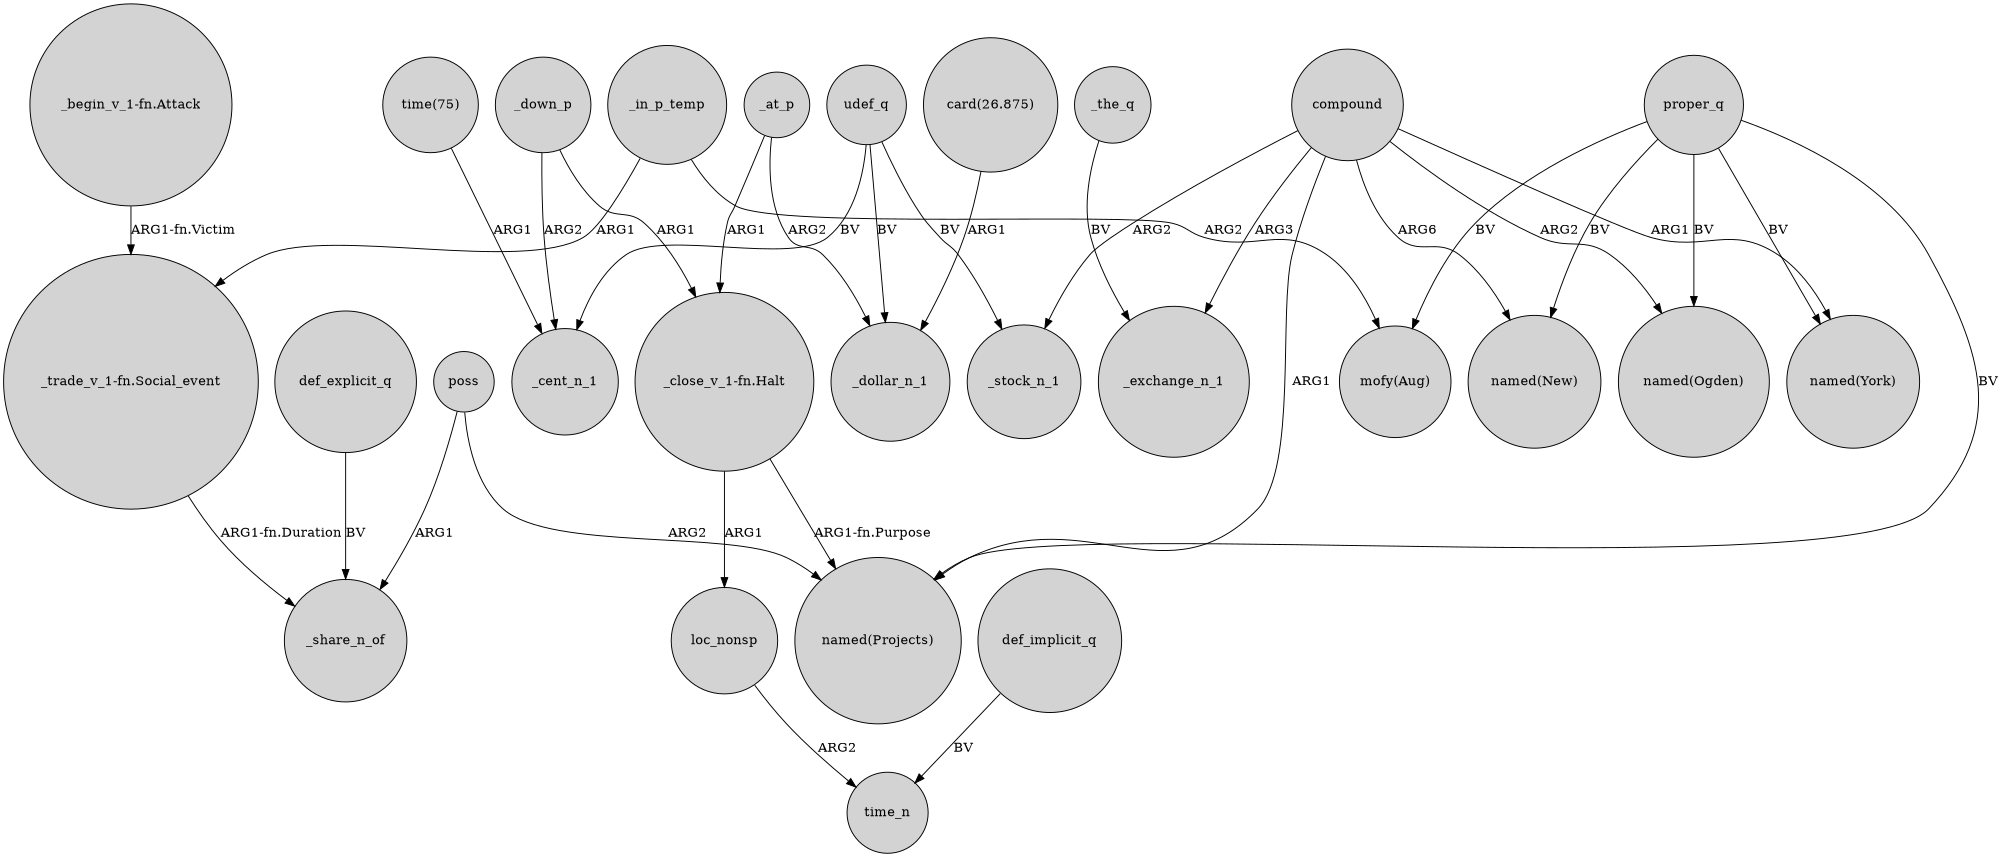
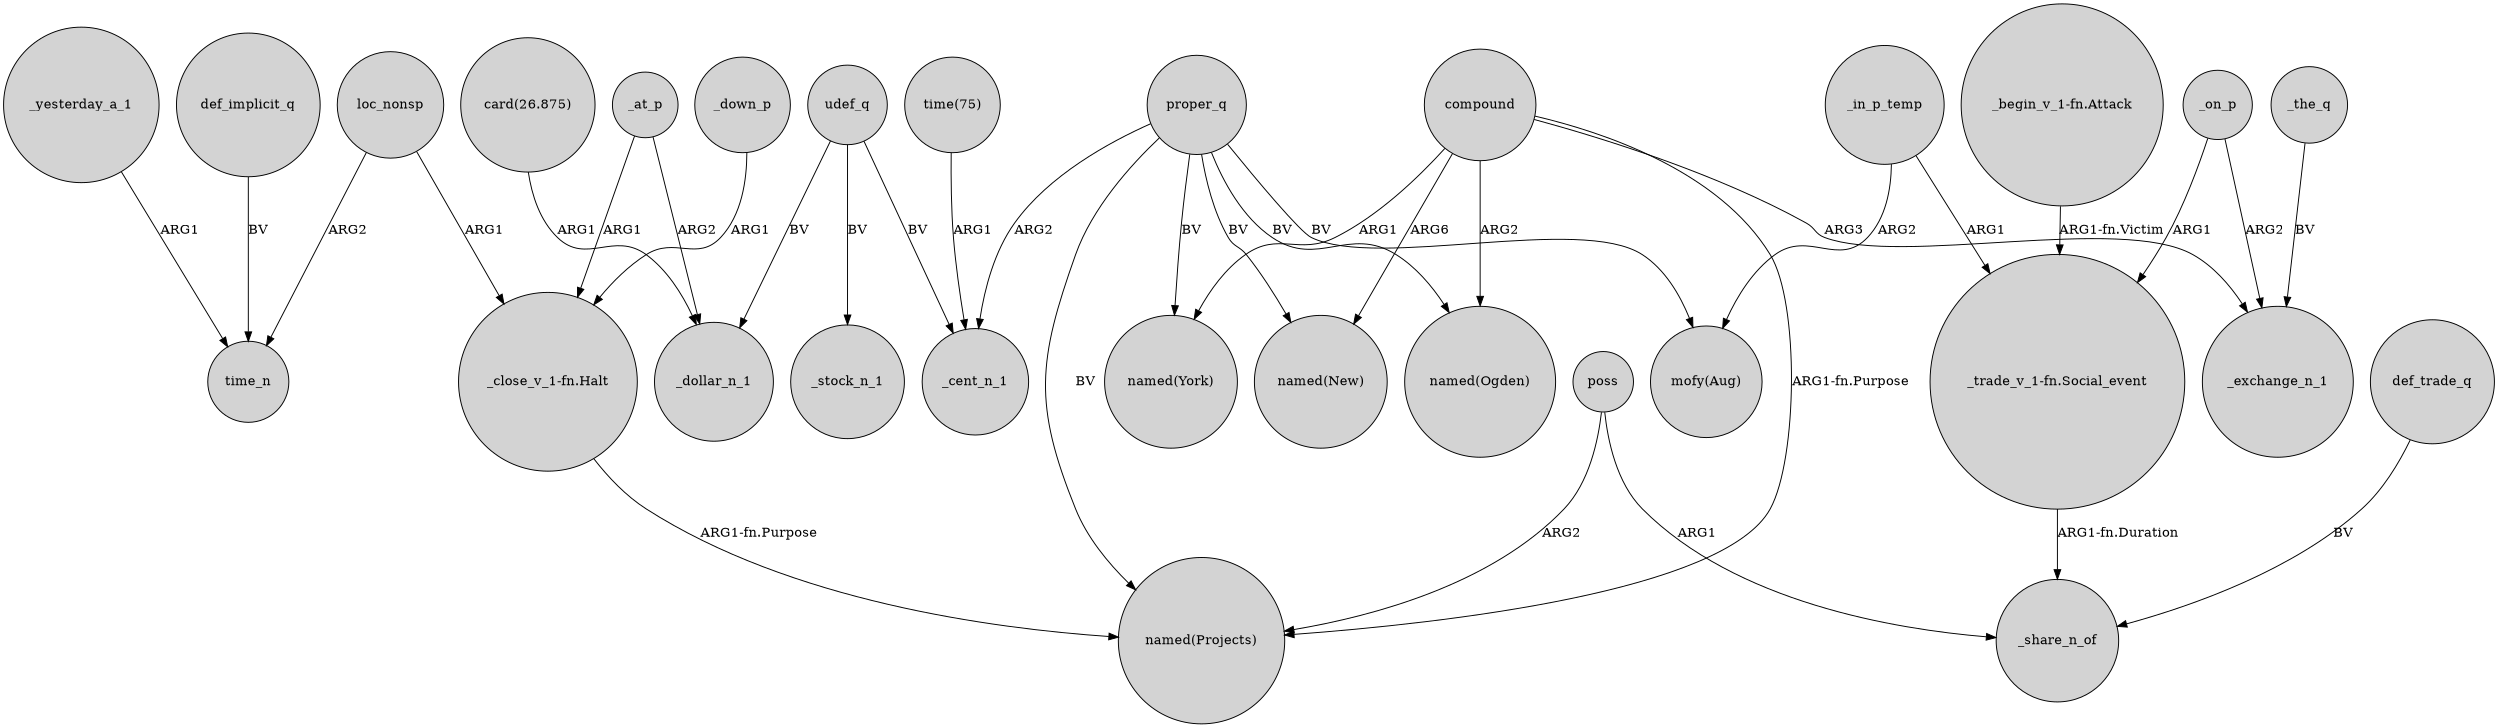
none -> (81, 105)
none -> (2218, 105)
(1158, 208) -> none
(544, 237) -> (1037, 198)
(346, 382) -> (2432, 382)
(1312, 382) -> (1851, 382)
(724, 524) -> (458, 224)
